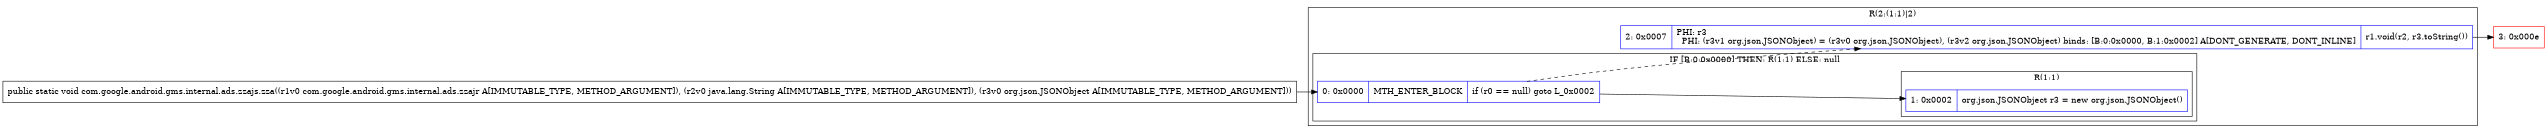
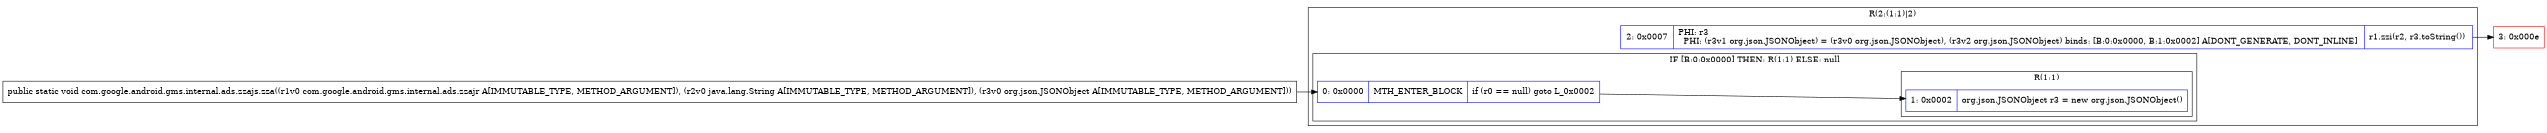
(2417, 37) -> (2417, 37)
(1690, 62) -> none
